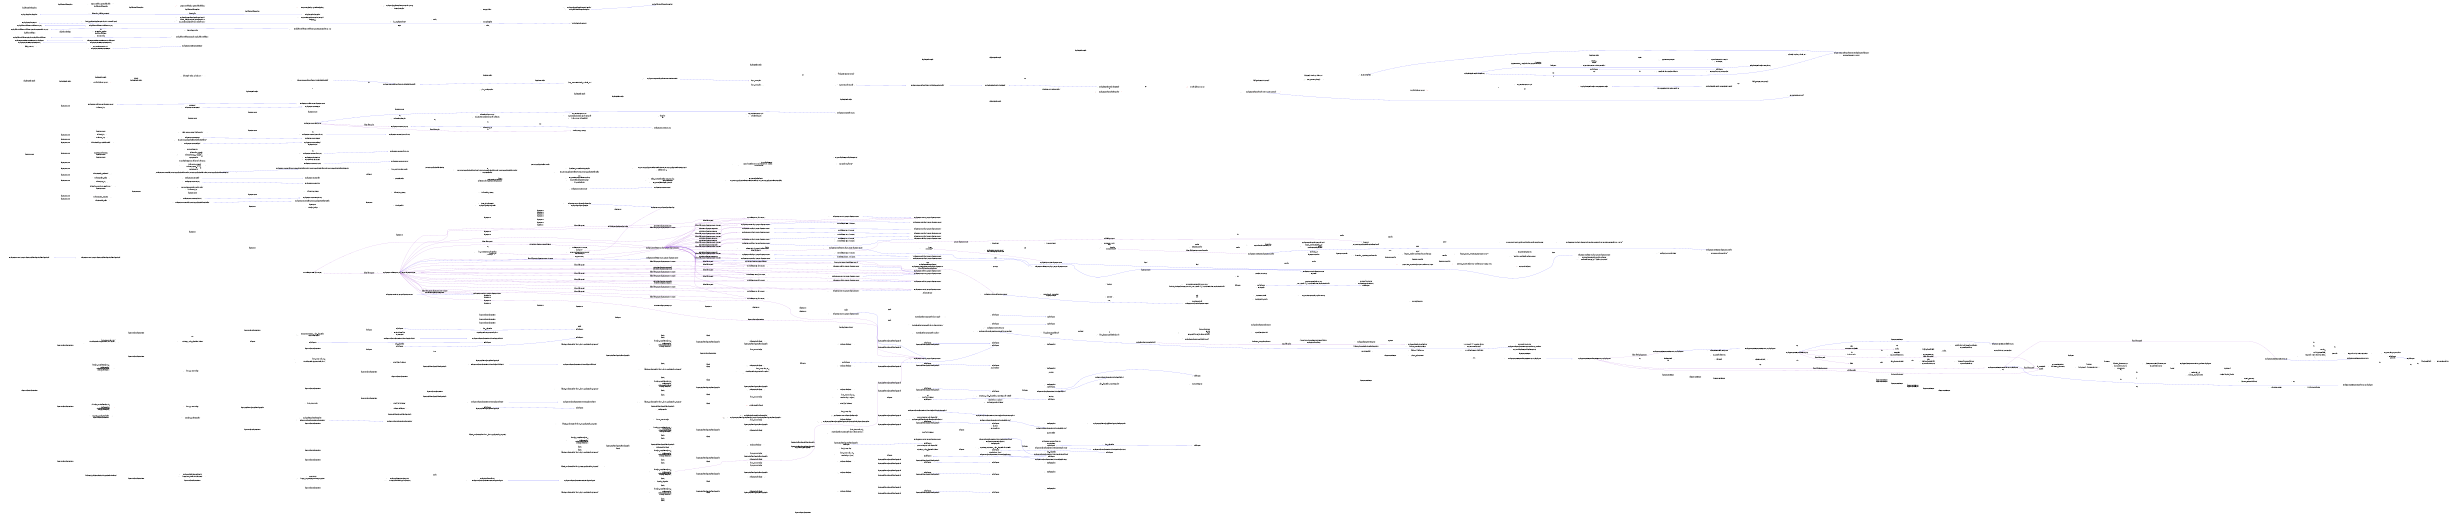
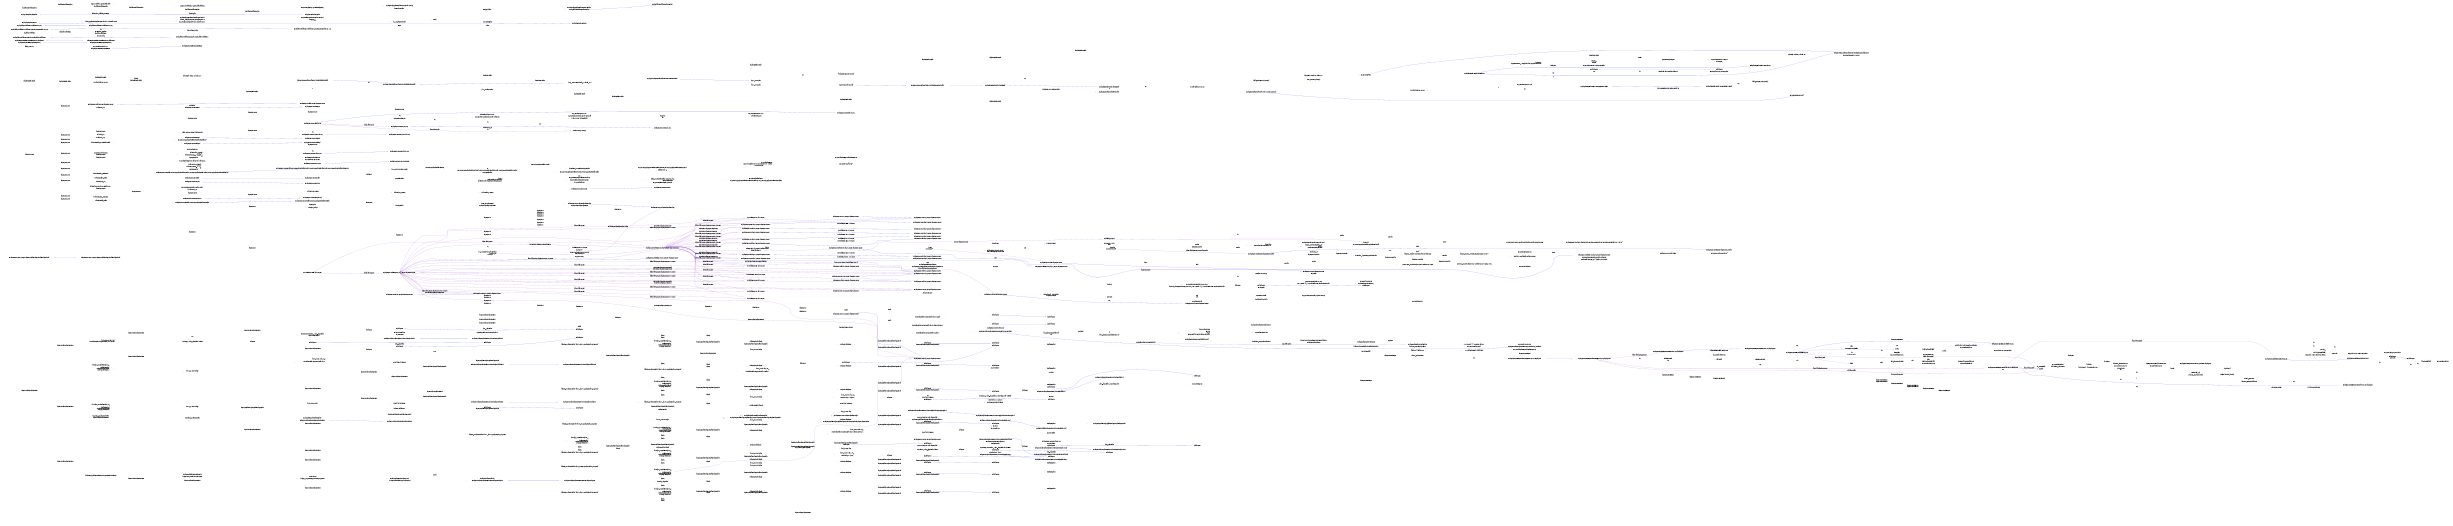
(400, 161) -> (400, 161)
